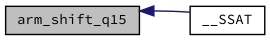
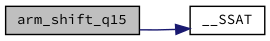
(172, 11) -> (158, 30)
